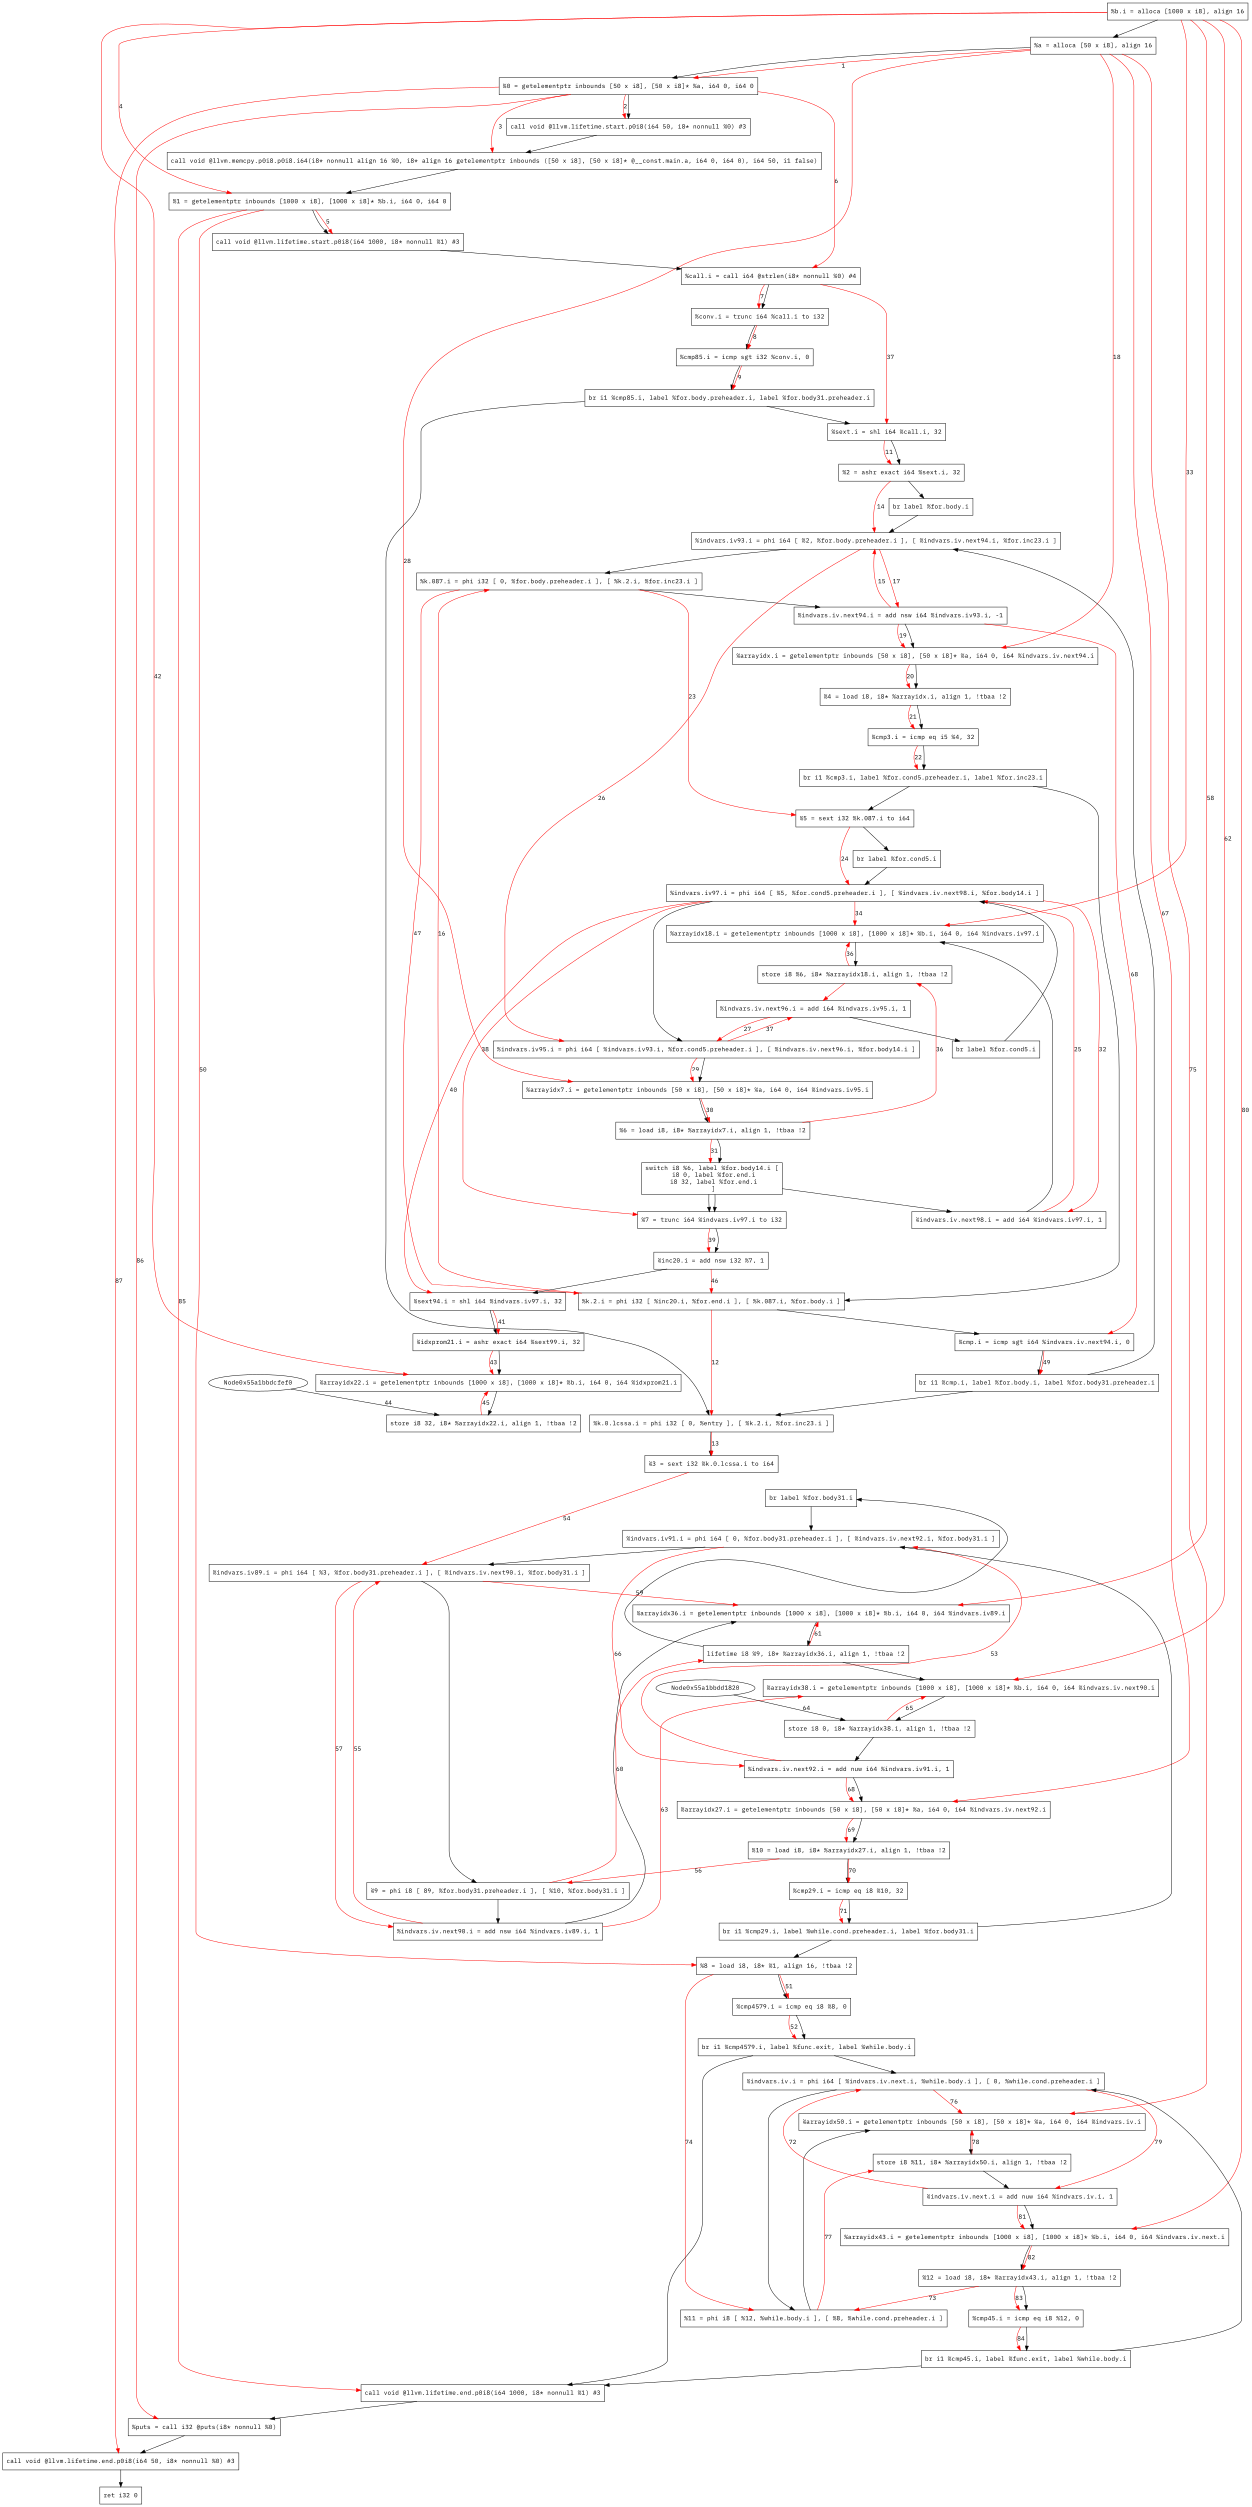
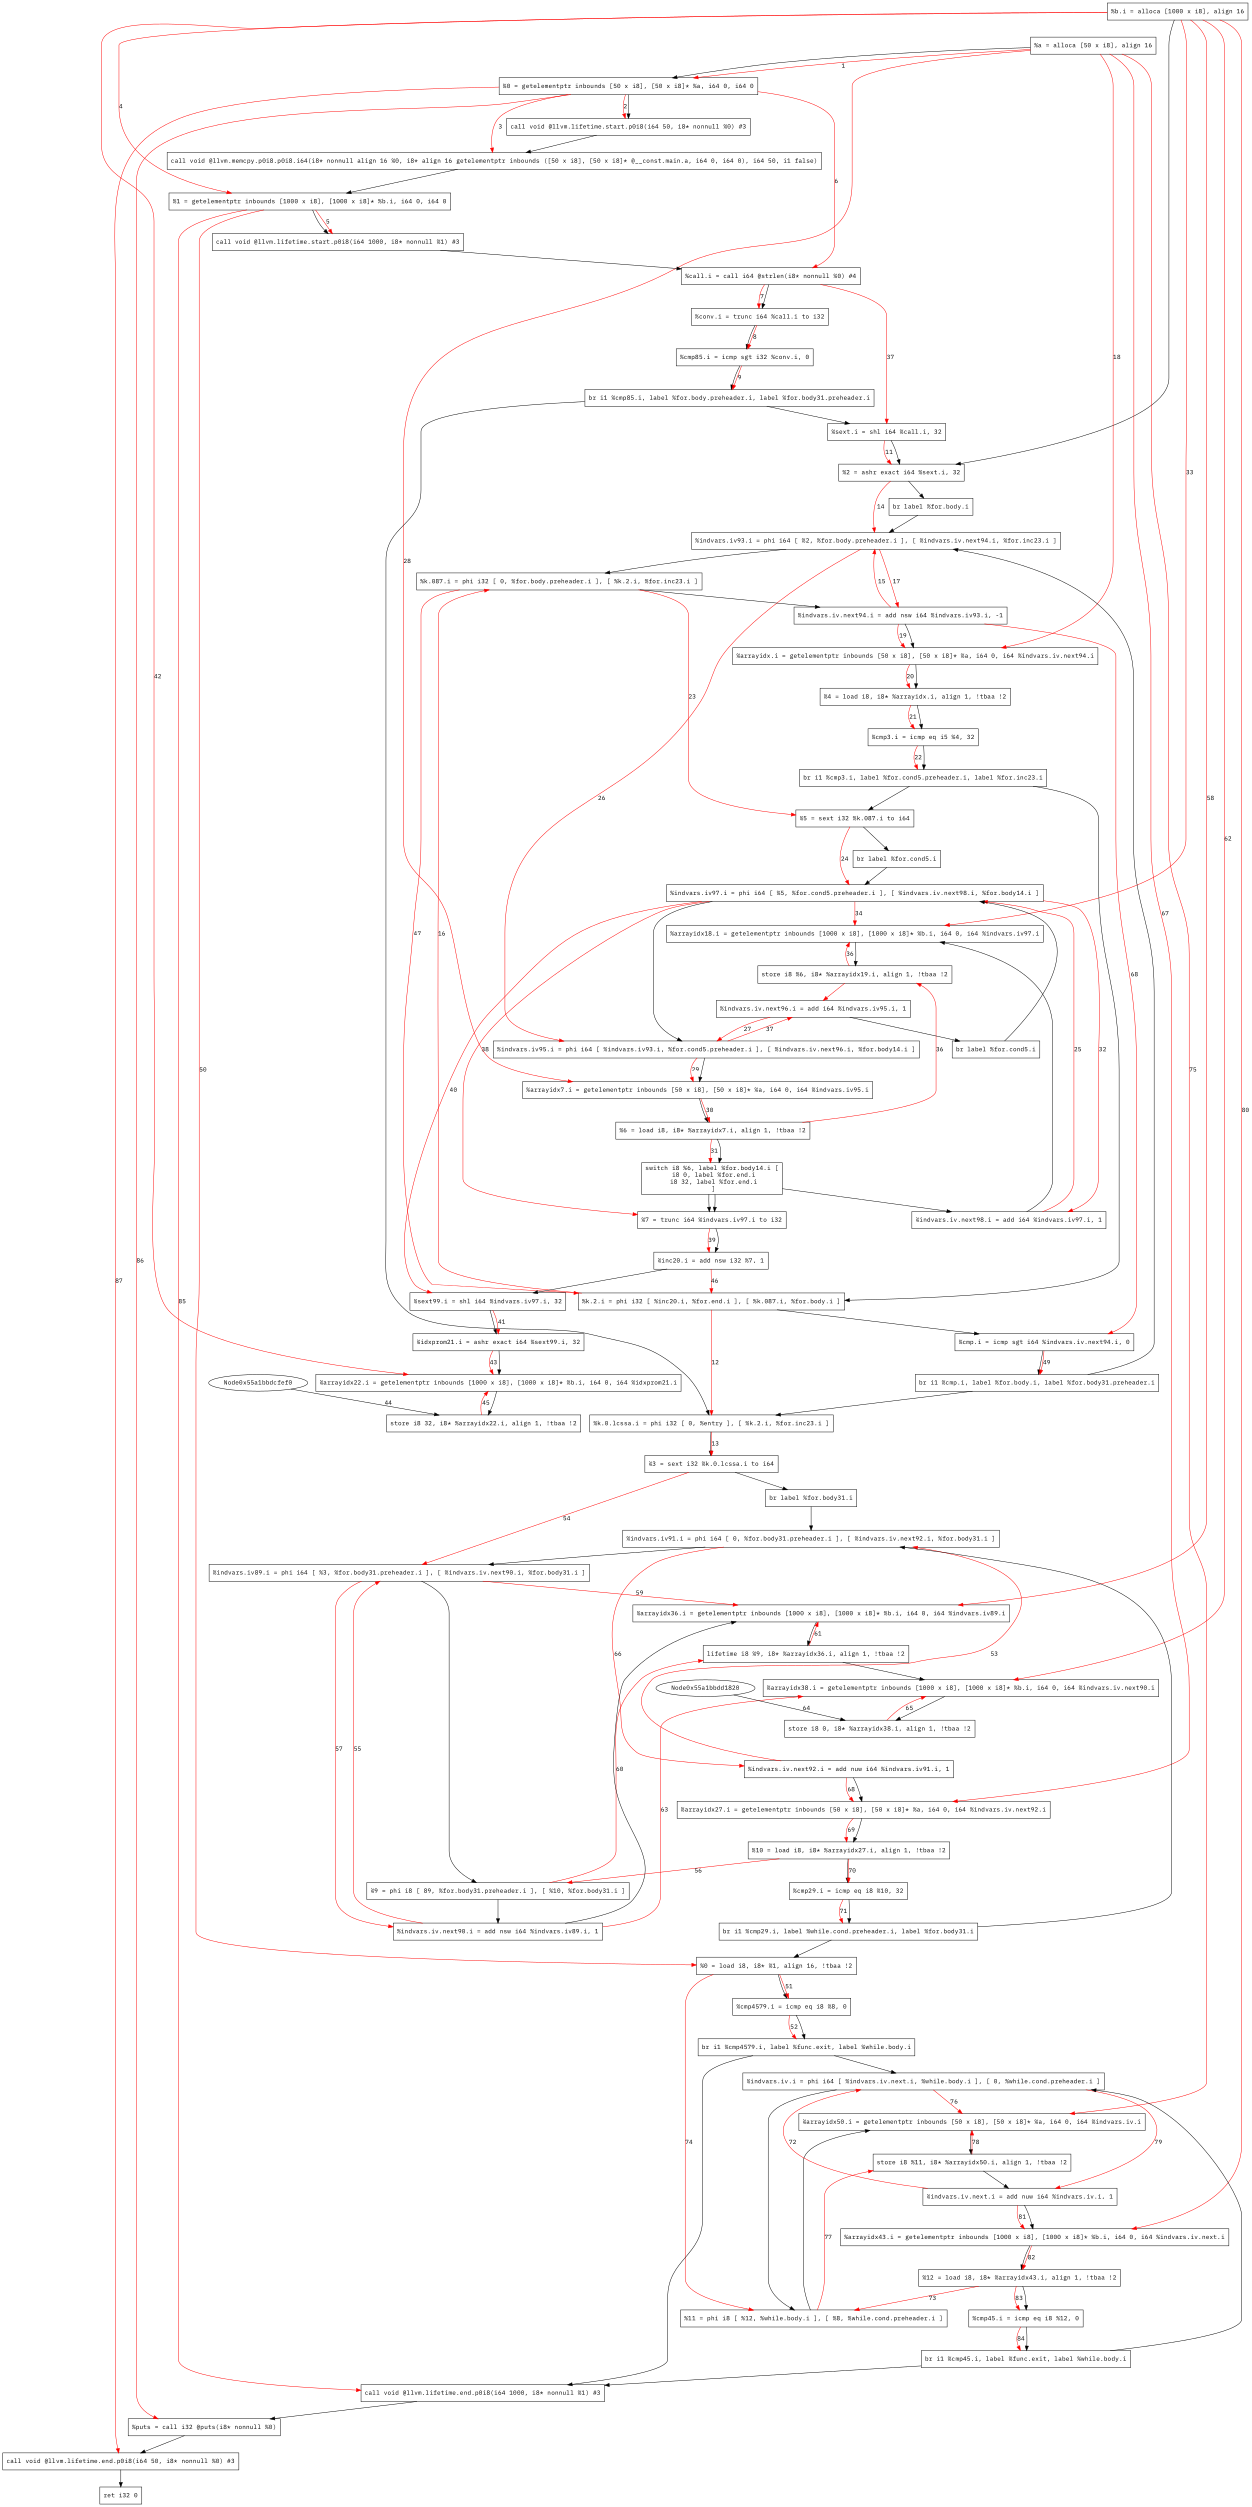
(1138, 28) -> (1169, 316)
(855, 975) -> (855, 975)
(488, 1301) -> (488, 1301)
(849, 1584) -> (759, 1480)
(866, 1747) -> none
(777, 1966) -> (777, 1966)
